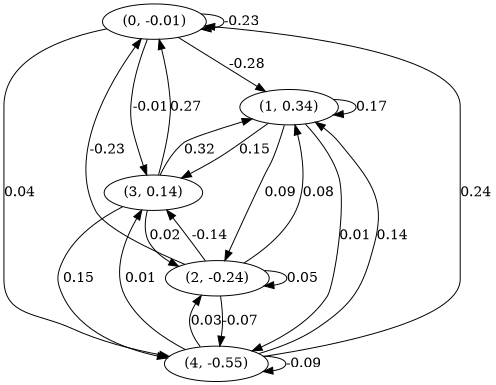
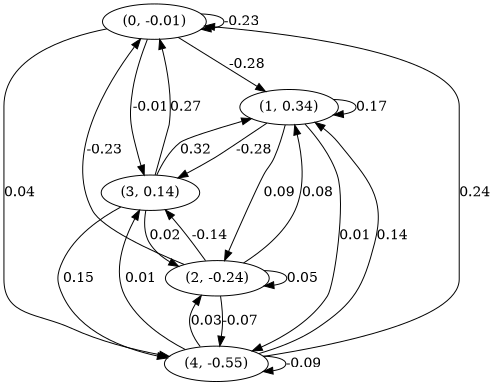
(255, 150) -> (254, 150)
